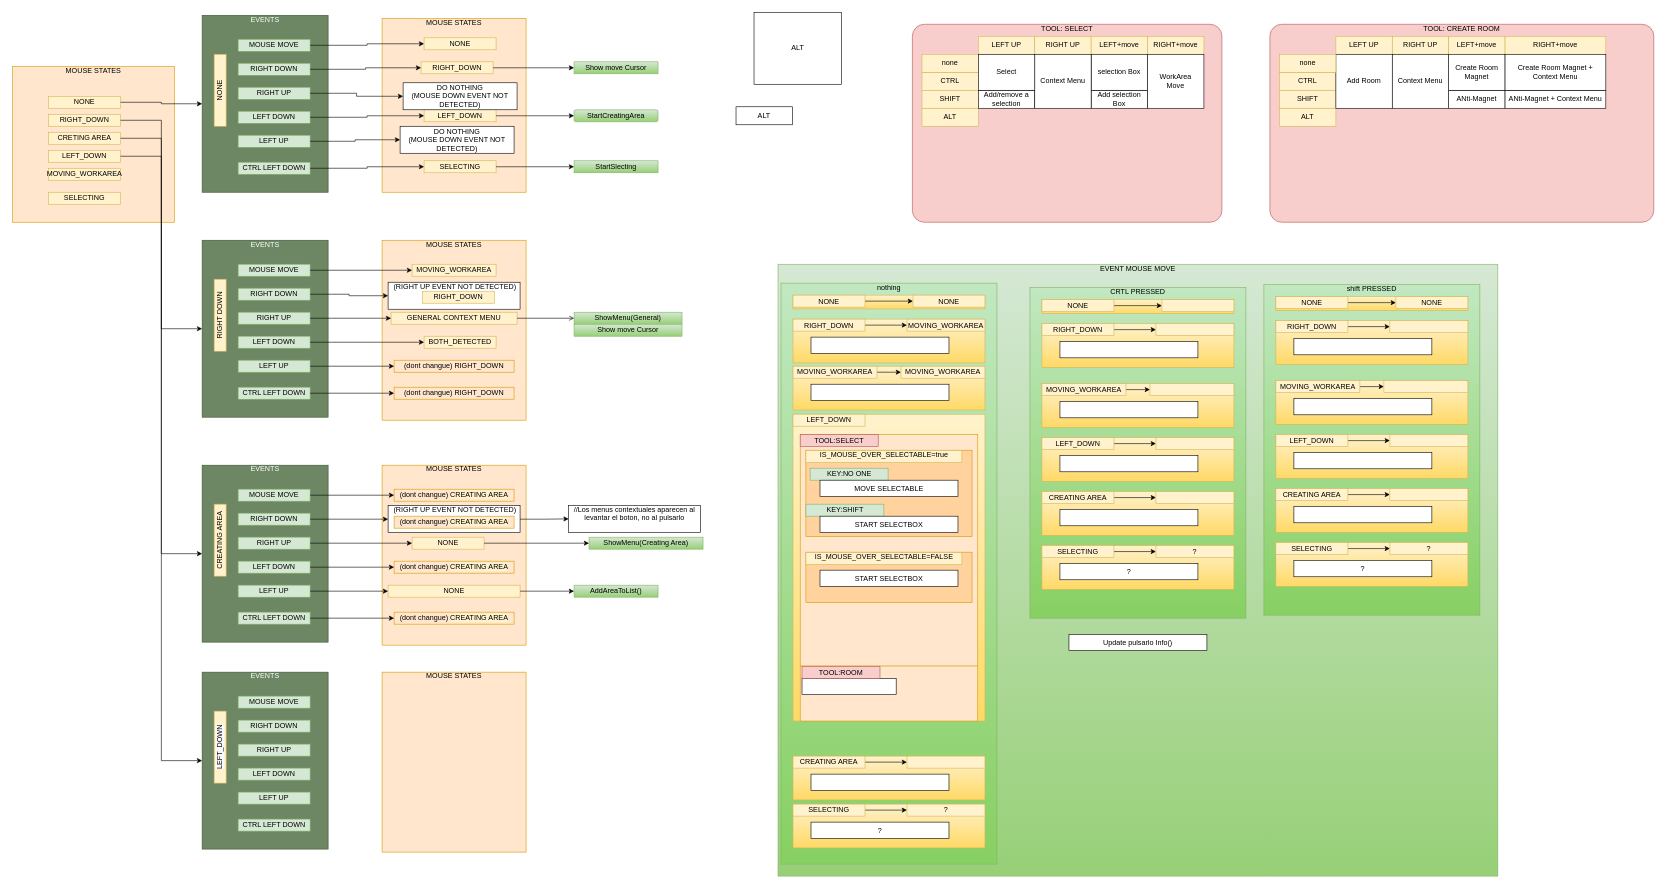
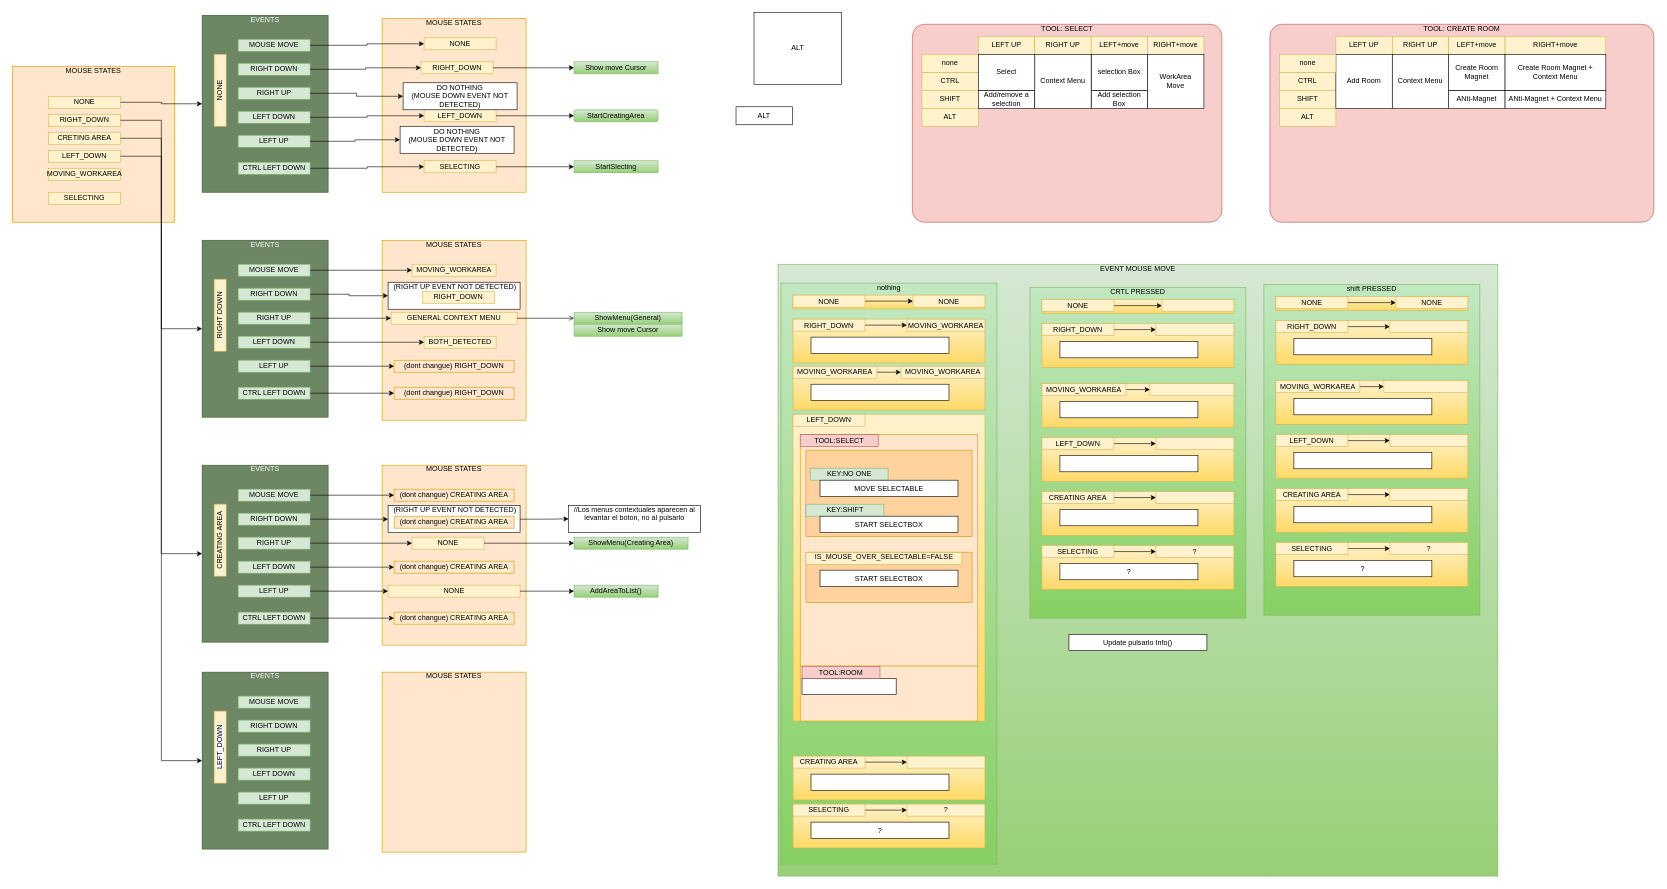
(884, 457) -> none
(646, 543) -> (631, 543)
